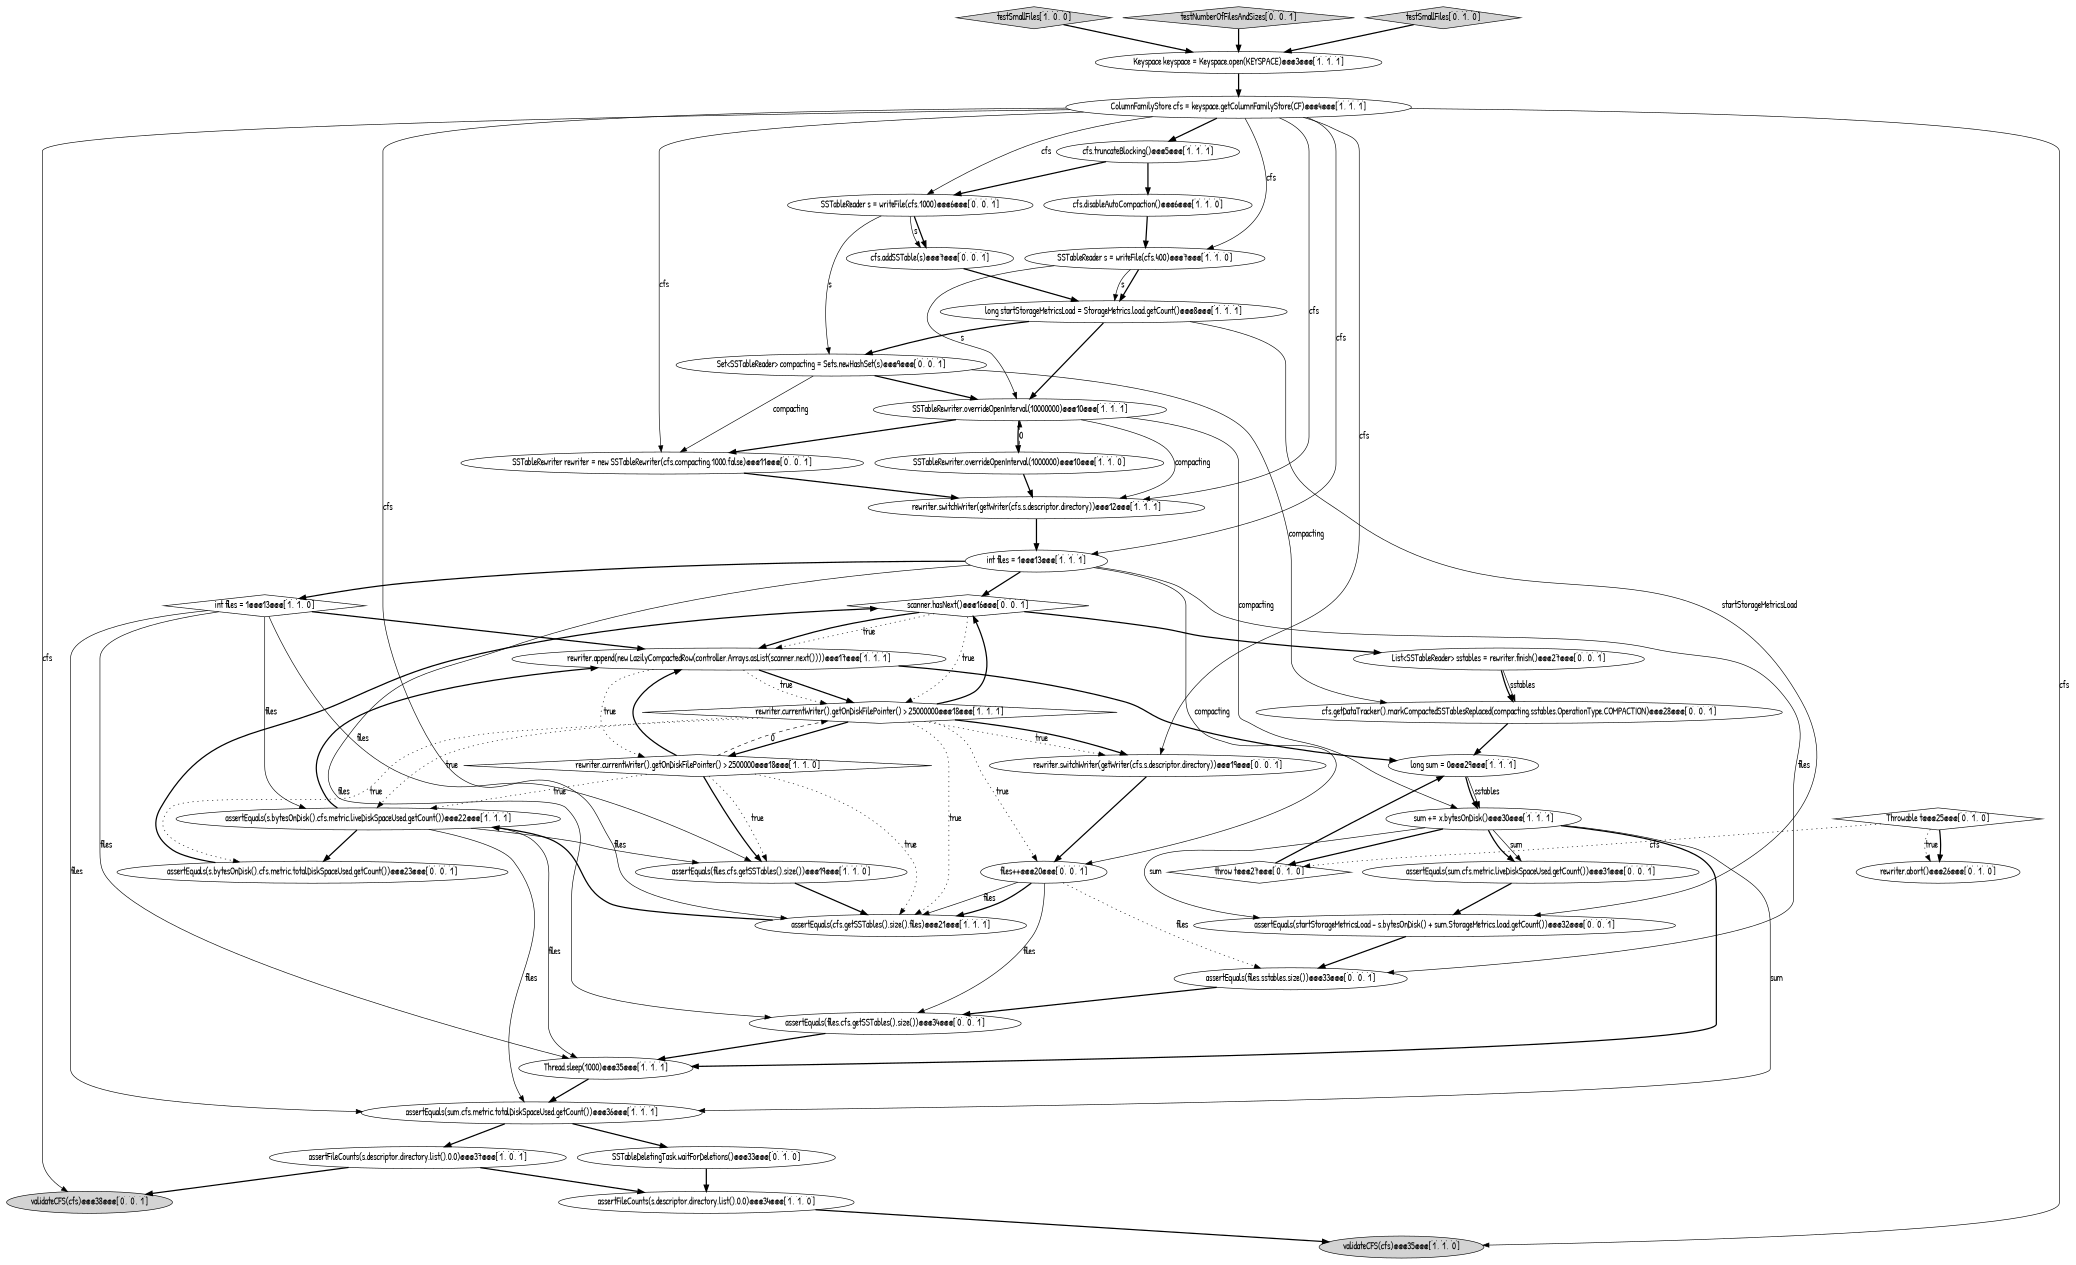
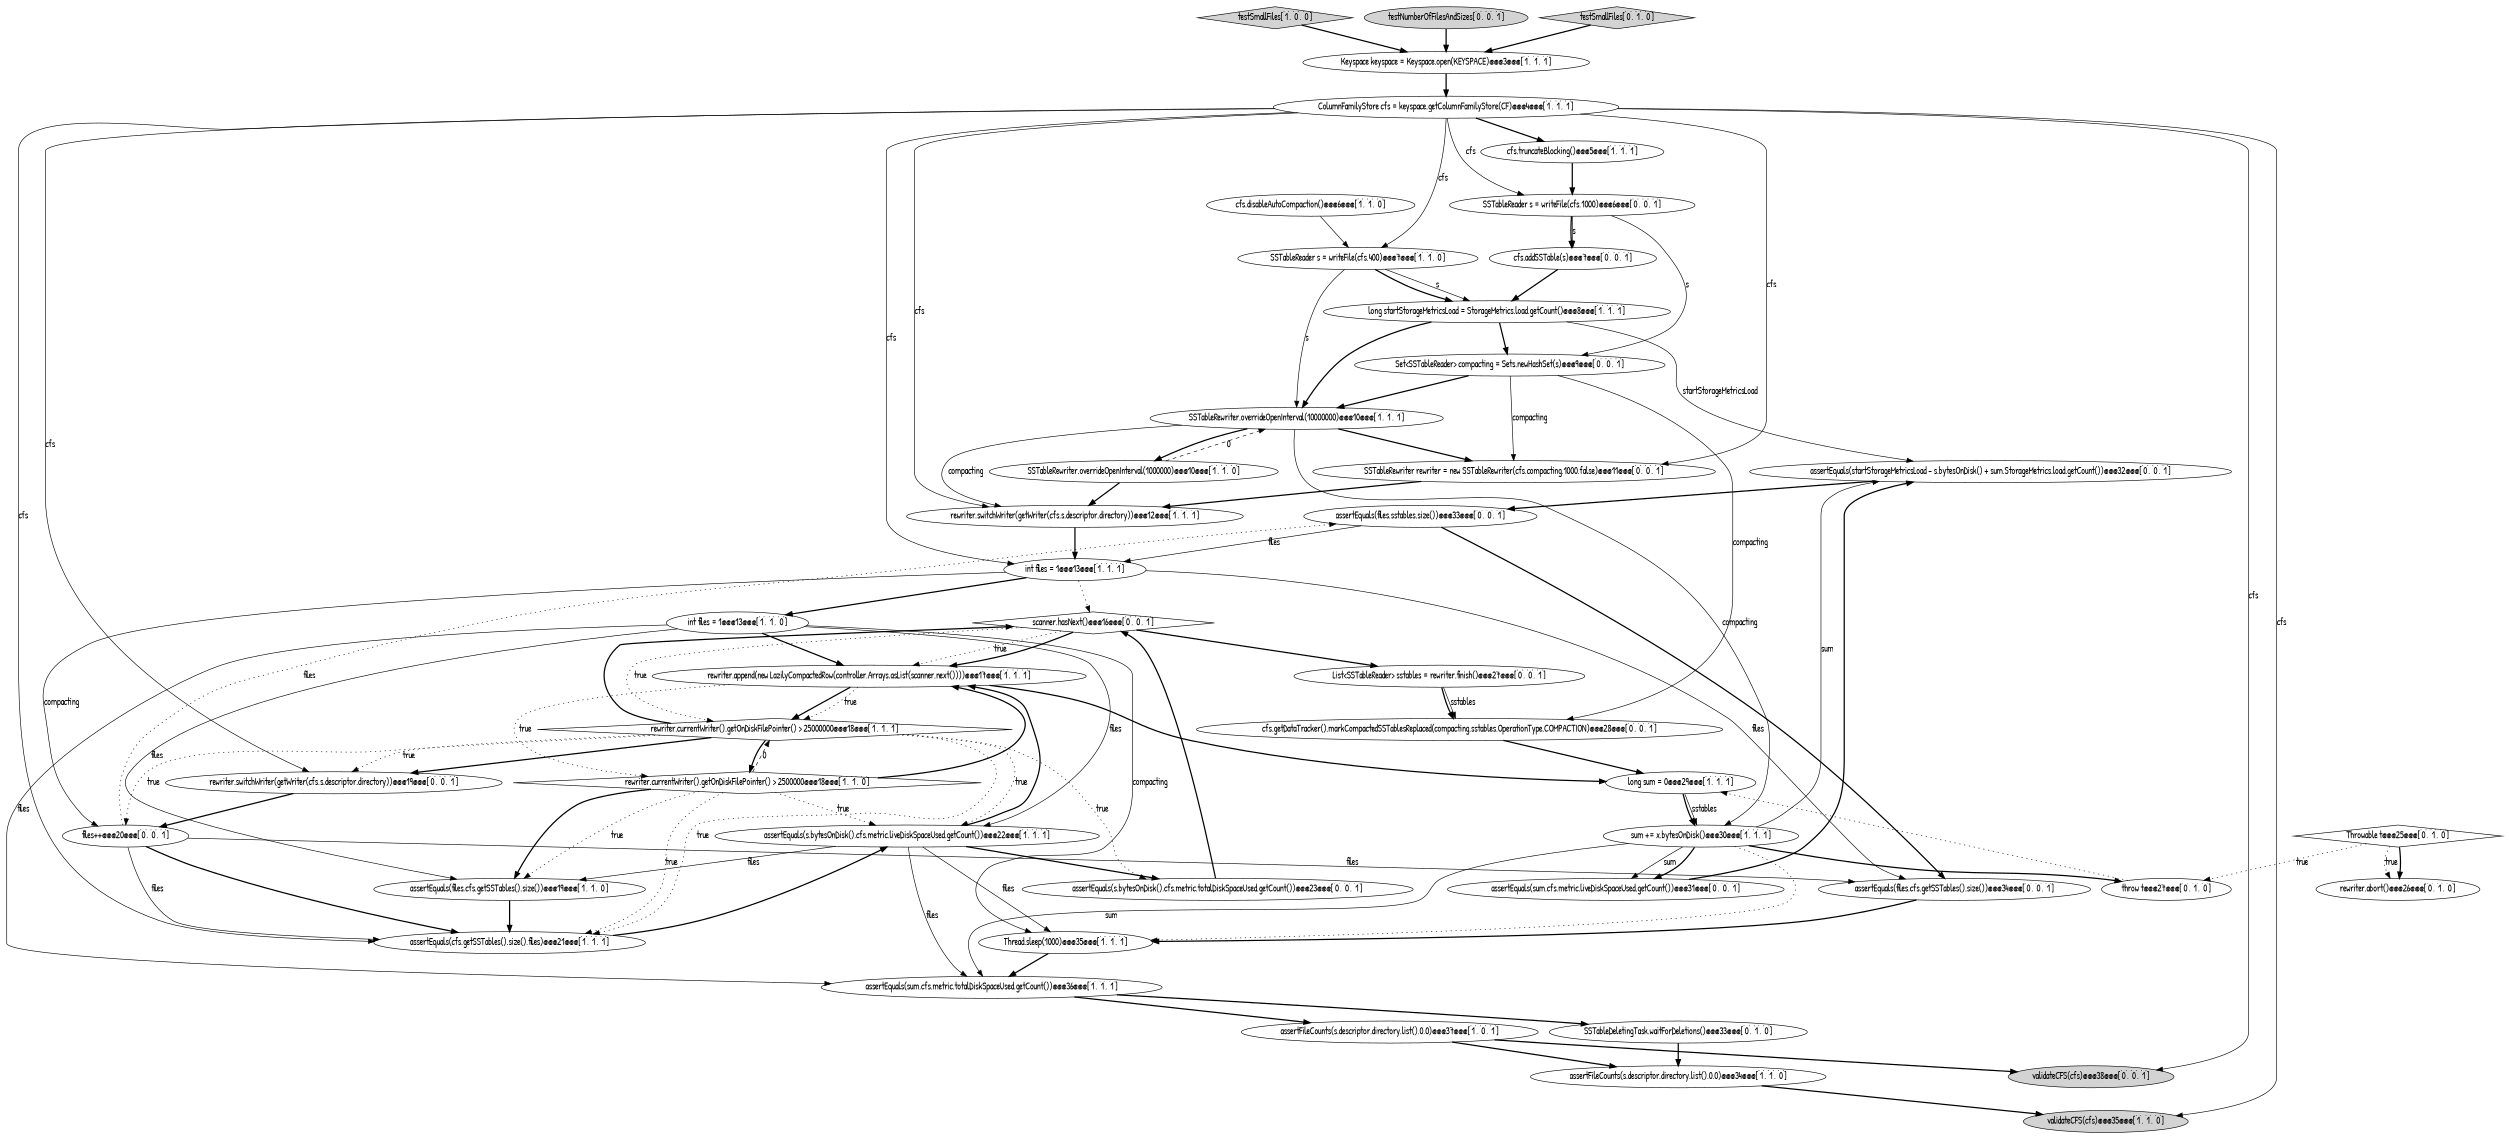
(1239, 18) -> (1446, 18)
(1148, 175) -> none
(1147, 229) -> (1332, 229)
(1004, 582) -> (1083, 593)
(265, 606) -> (737, 623)
(1748, 667) -> (1246, 543)
(1356, 821) -> (1928, 837)
(106, 846) -> (1150, 783)
(1654, 846) -> (2302, 863)
(1259, 872) -> (2166, 889)
(1366, 1051) -> (1520, 928)
